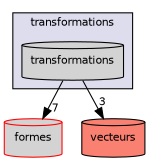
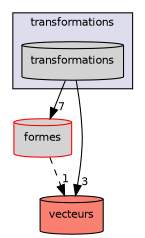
none -> (55, 172)
